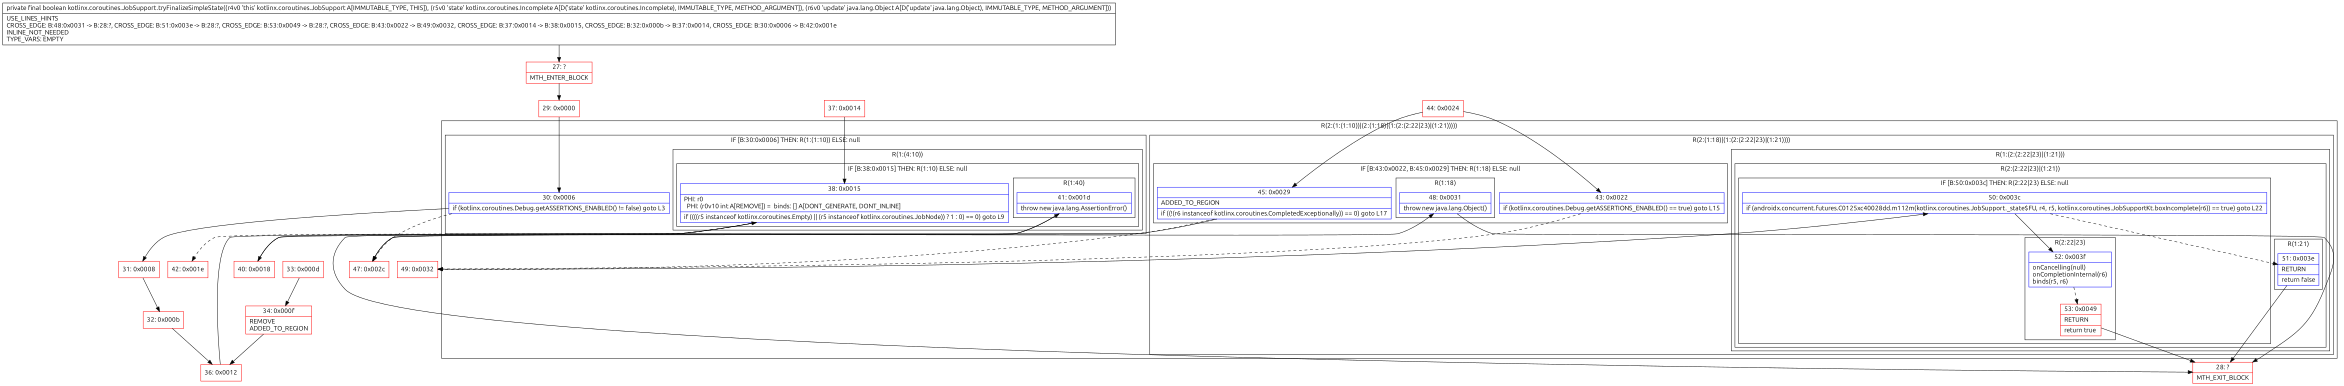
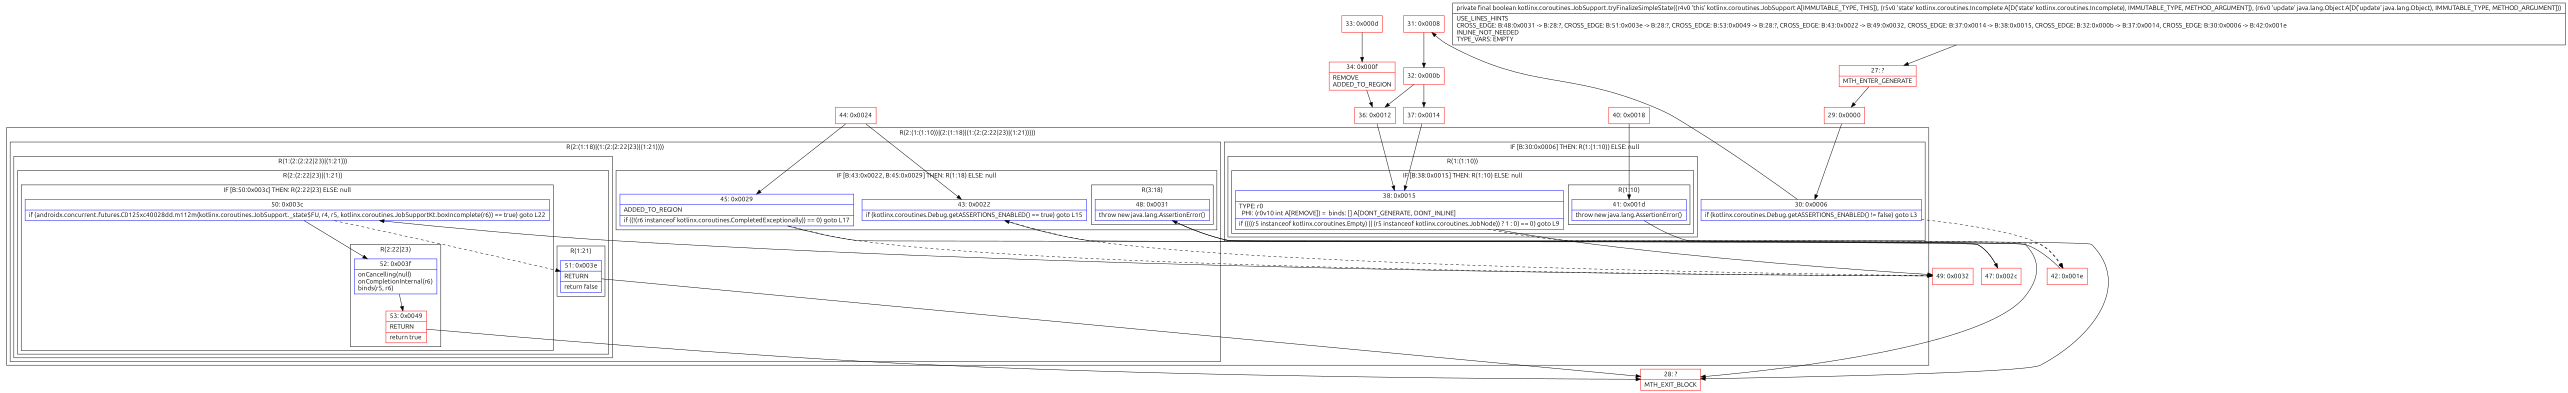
(559, 78) -> (1878, 81)
none -> (1424, 93)
(908, 155) -> (1463, 162)
(1074, 183) -> (1629, 190)
(1445, 183) -> (1152, 190)
(695, 199) -> (1252, 206)
(1445, 208) -> (1152, 215)
(409, 229) -> (1996, 231)
(504, 234) -> (1711, 257)
none -> (1537, 242)
(2075, 293) -> (401, 300)
